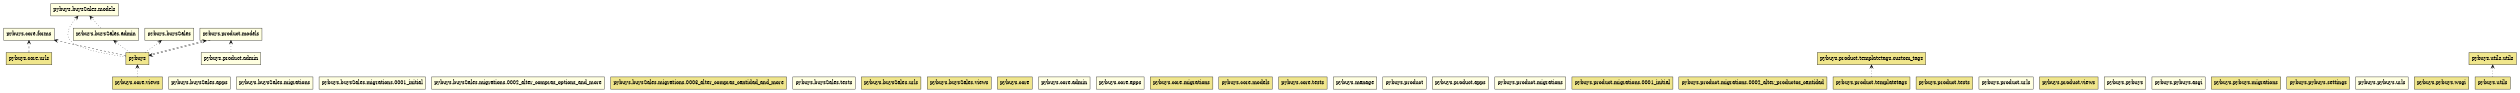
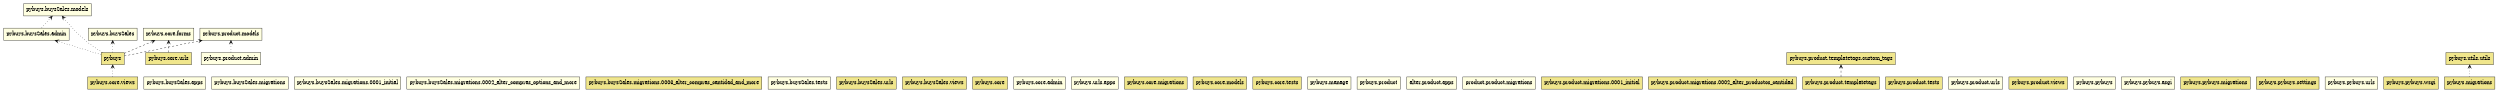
(181, 48) -> none
(1872, 72) -> (1841, 72)
(1120, 83) -> (1095, 83)
(1460, 83) -> (1432, 83)
(1530, 83) -> (1499, 83)
(2493, 83) -> (2470, 83)
